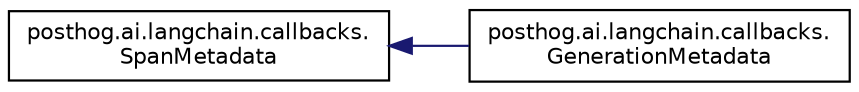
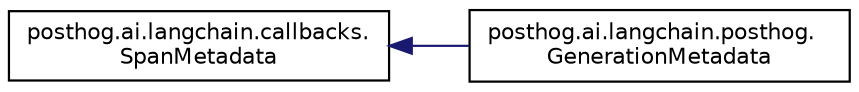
(660, 46) -> (660, 46)
